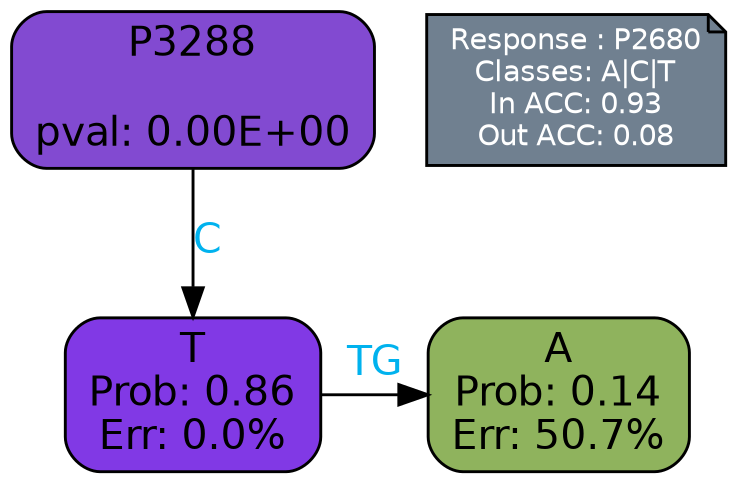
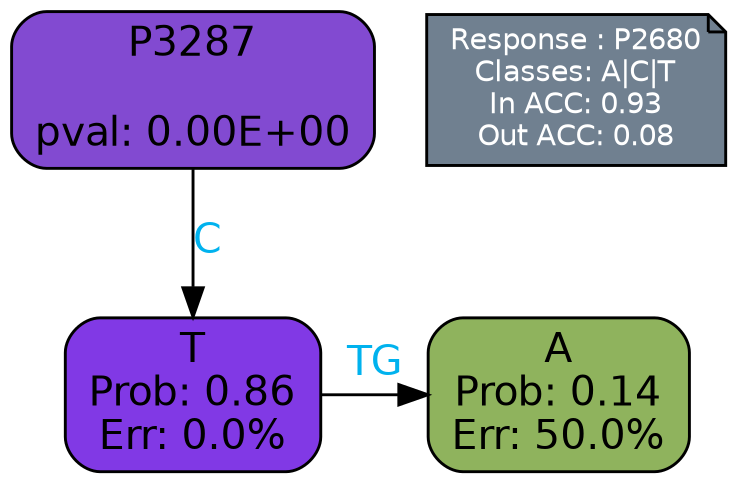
(193, 90) -> (193, 90)
(559, 395) -> (559, 395)
